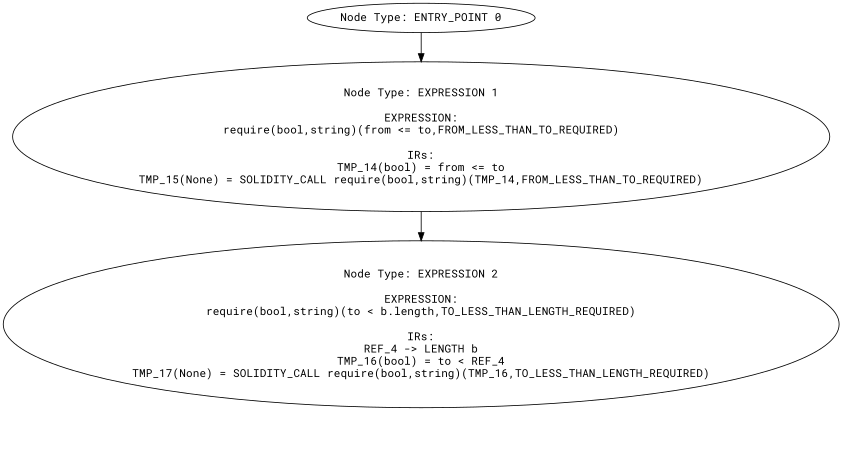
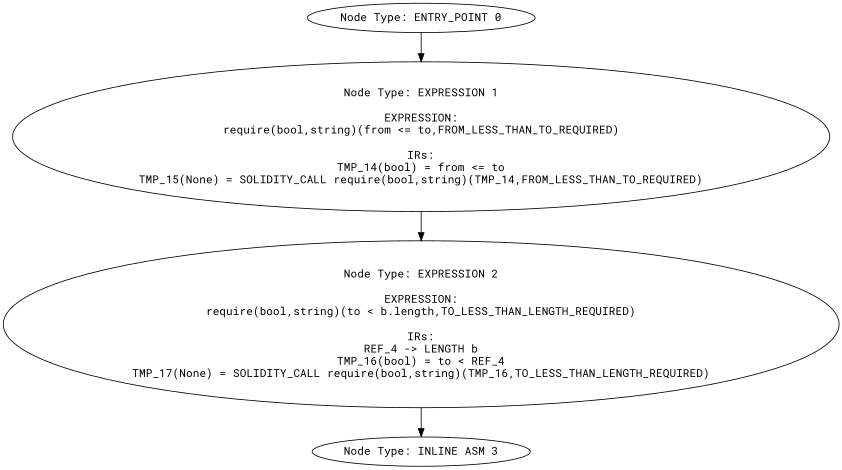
none -> (421, 452)
